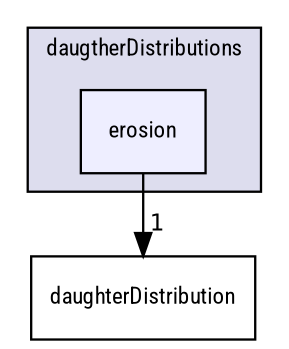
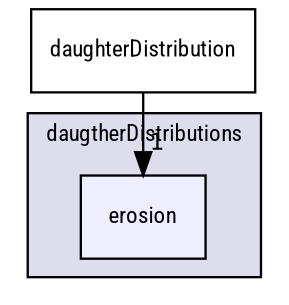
(143, 206) -> (143, 127)
